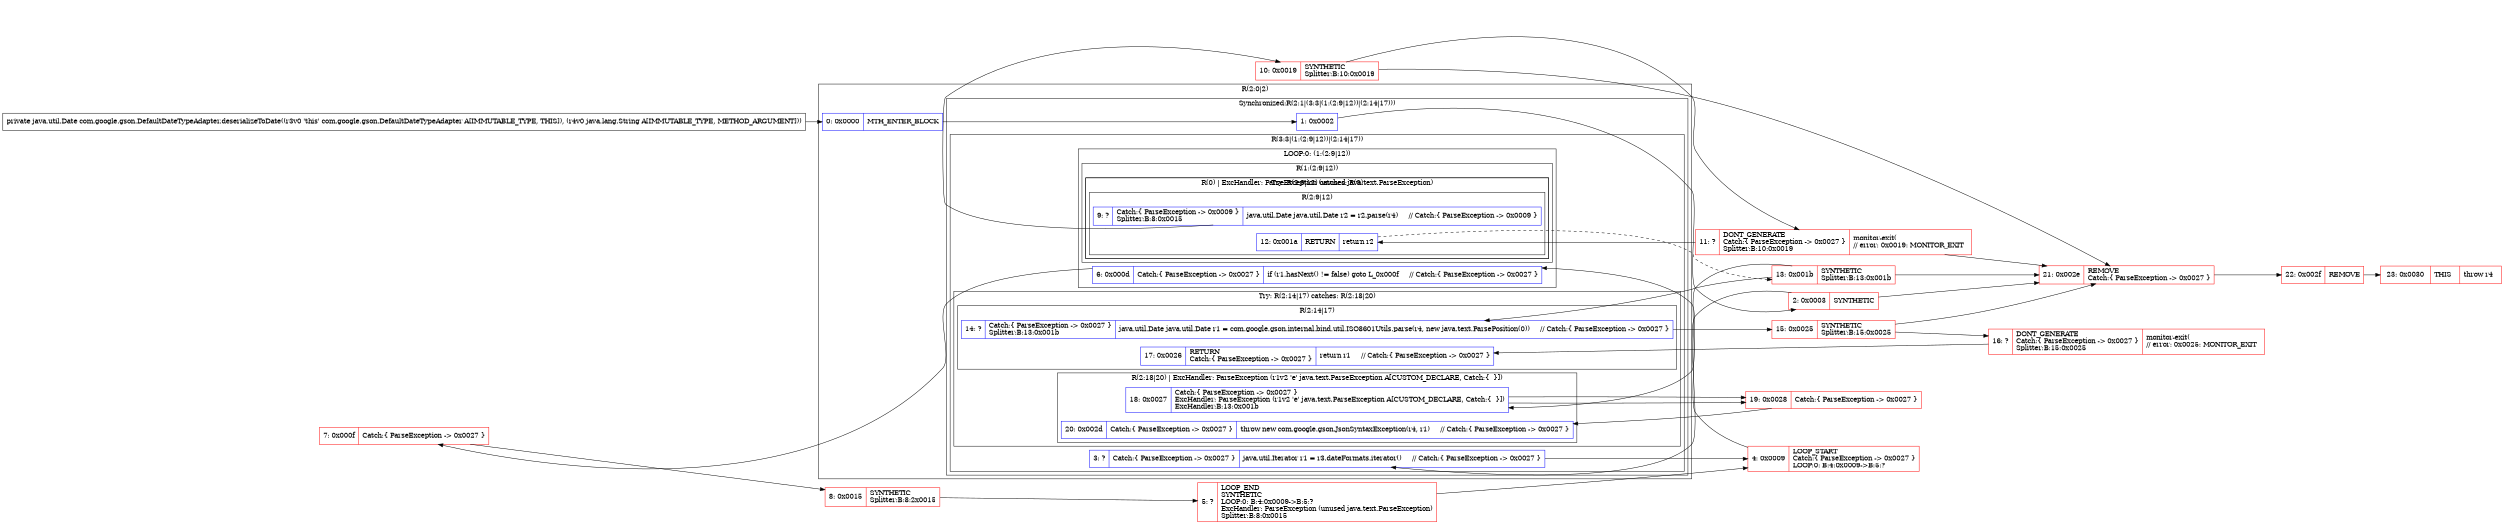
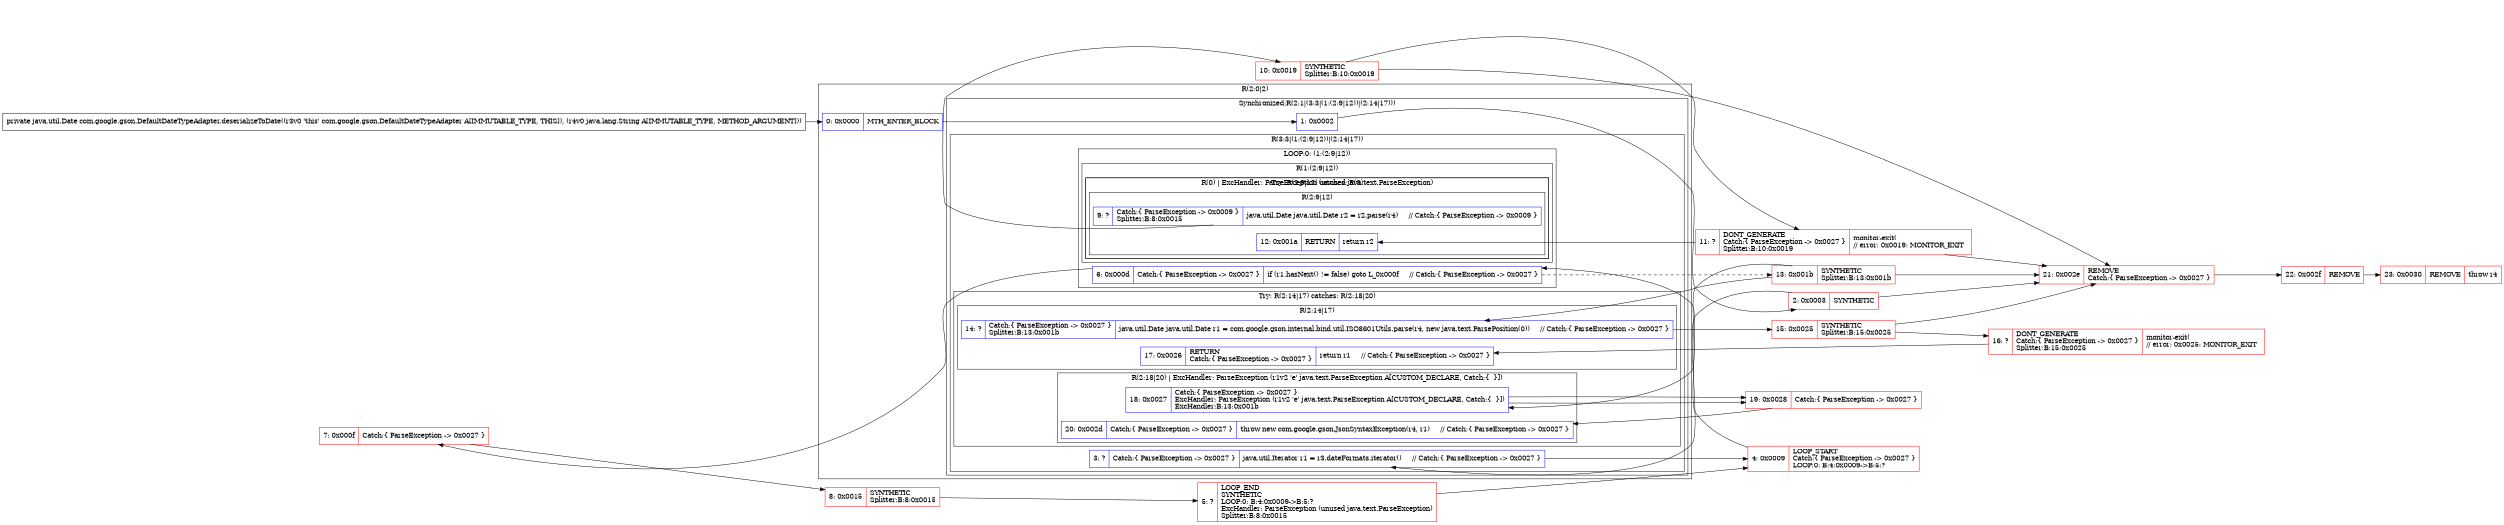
(1578, 232) -> (1655, 275)
(2443, 275) -> (2445, 275)
(903, 500) -> (903, 500)
